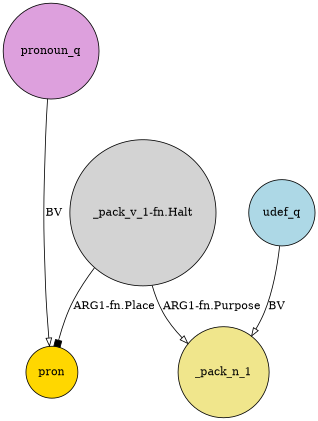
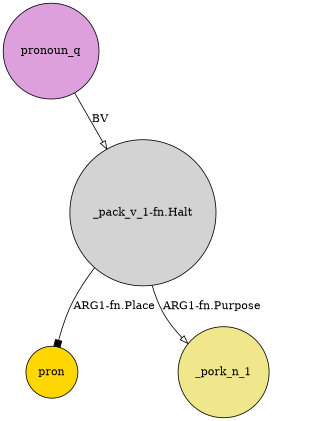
(282, 213) -> none
(44, 218) -> (89, 117)
(224, 372) -> (224, 372)
